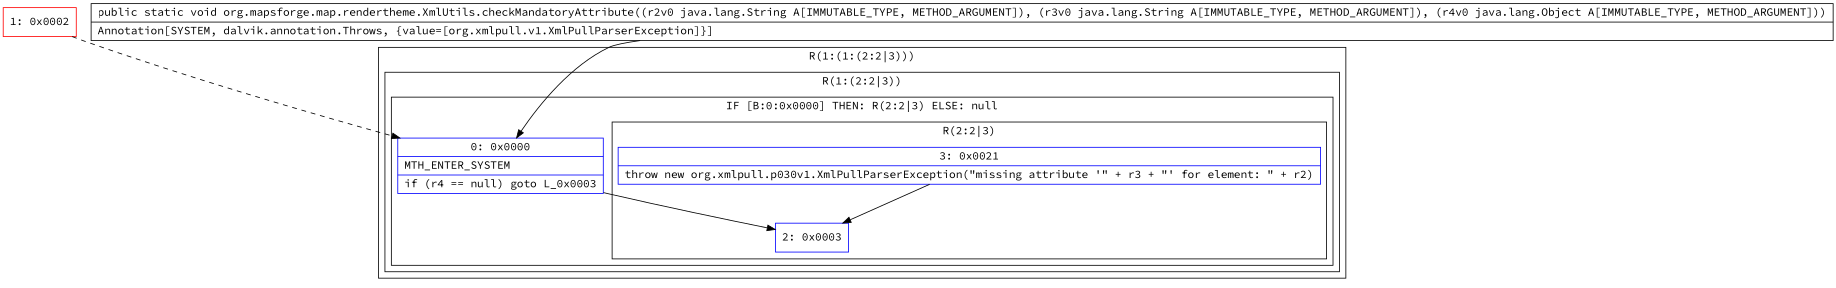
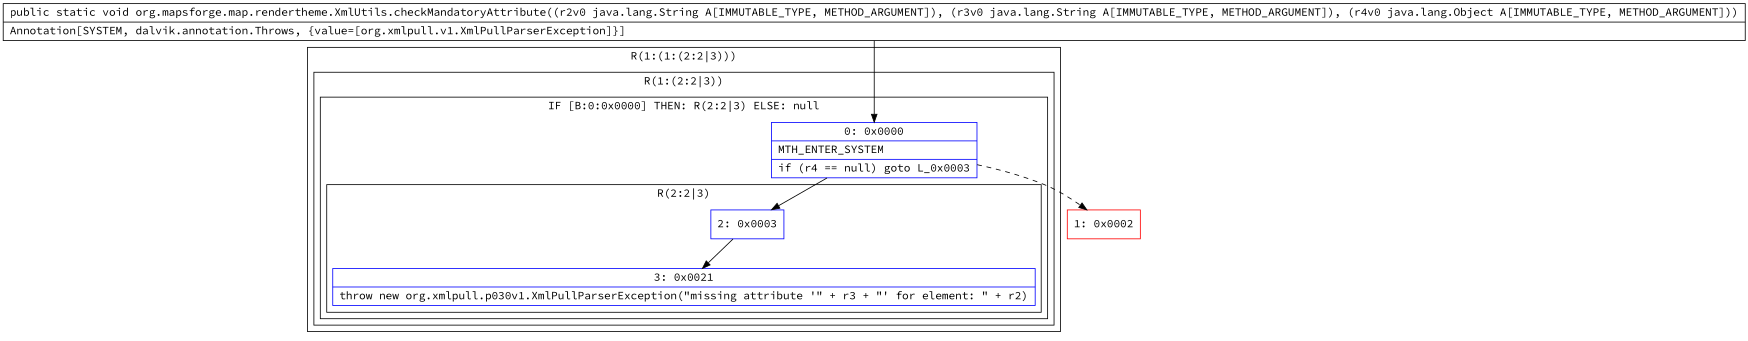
(231, 89) -> (1031, 180)
(890, 202) -> (721, 251)
